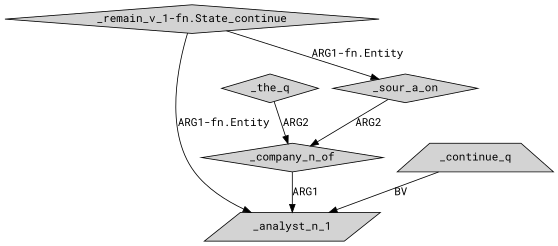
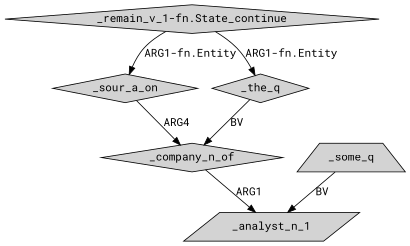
(296, 123) -> (237, 123)
(369, 123) -> (177, 123)
(179, 135) -> (236, 47)
(475, 158) -> (351, 158)
